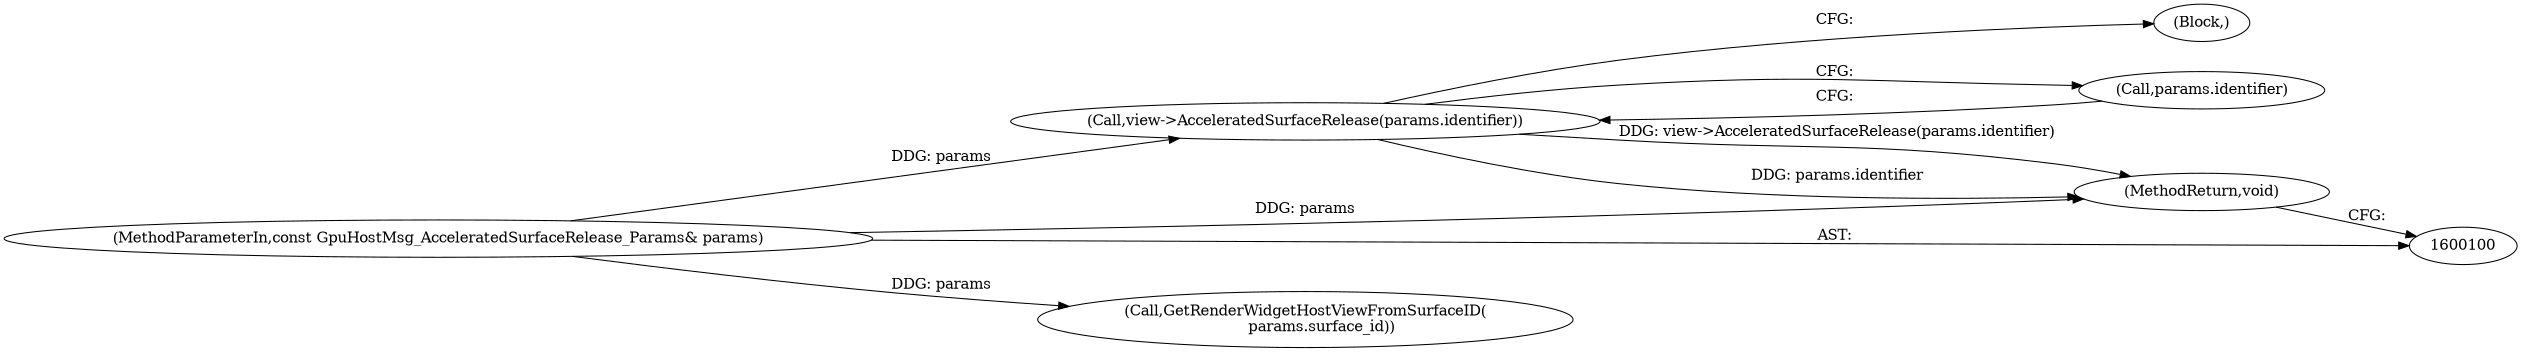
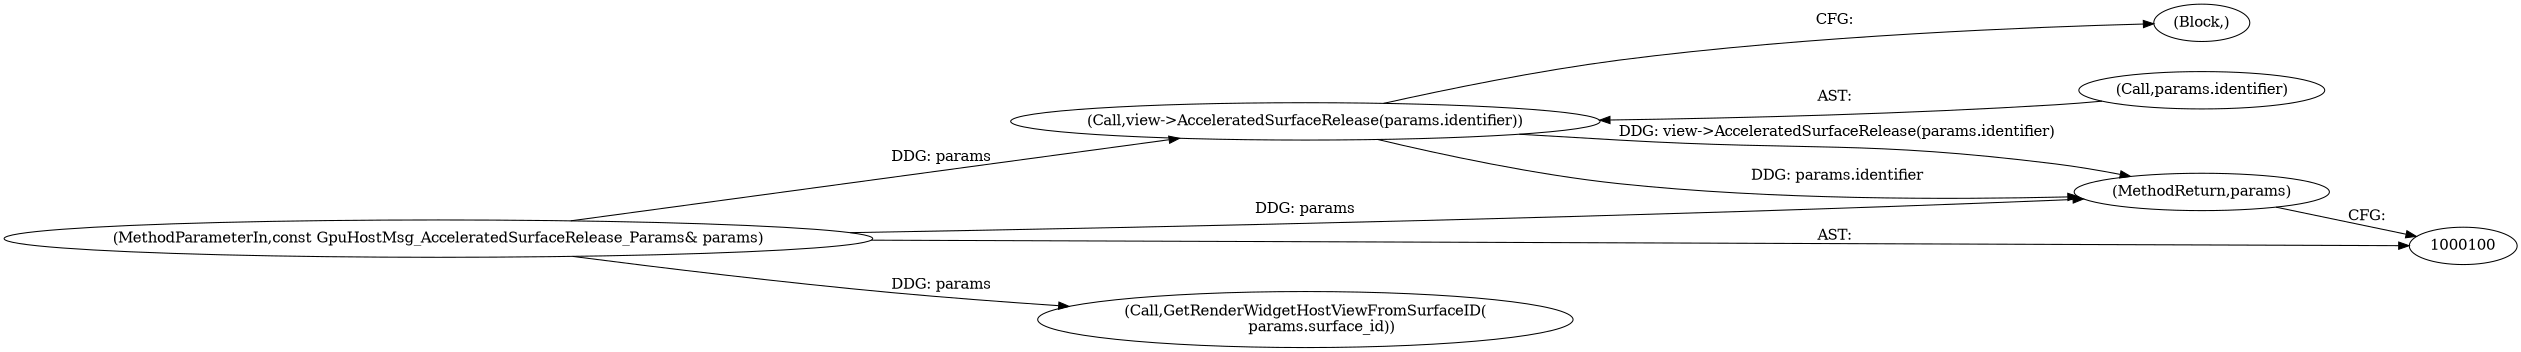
(1748, 80) -> none
(1837, 97) -> (1837, 97)
(2202, 192) -> (2202, 192)
(2463, 246) -> (2463, 246)
